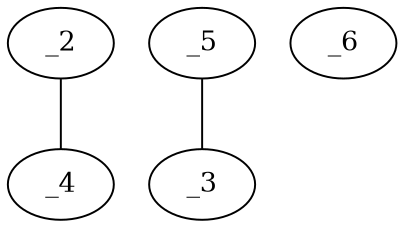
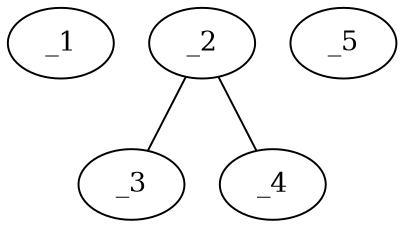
none -> (61, 43)
(343, 43) -> none
(202, 114) -> (167, 114)
